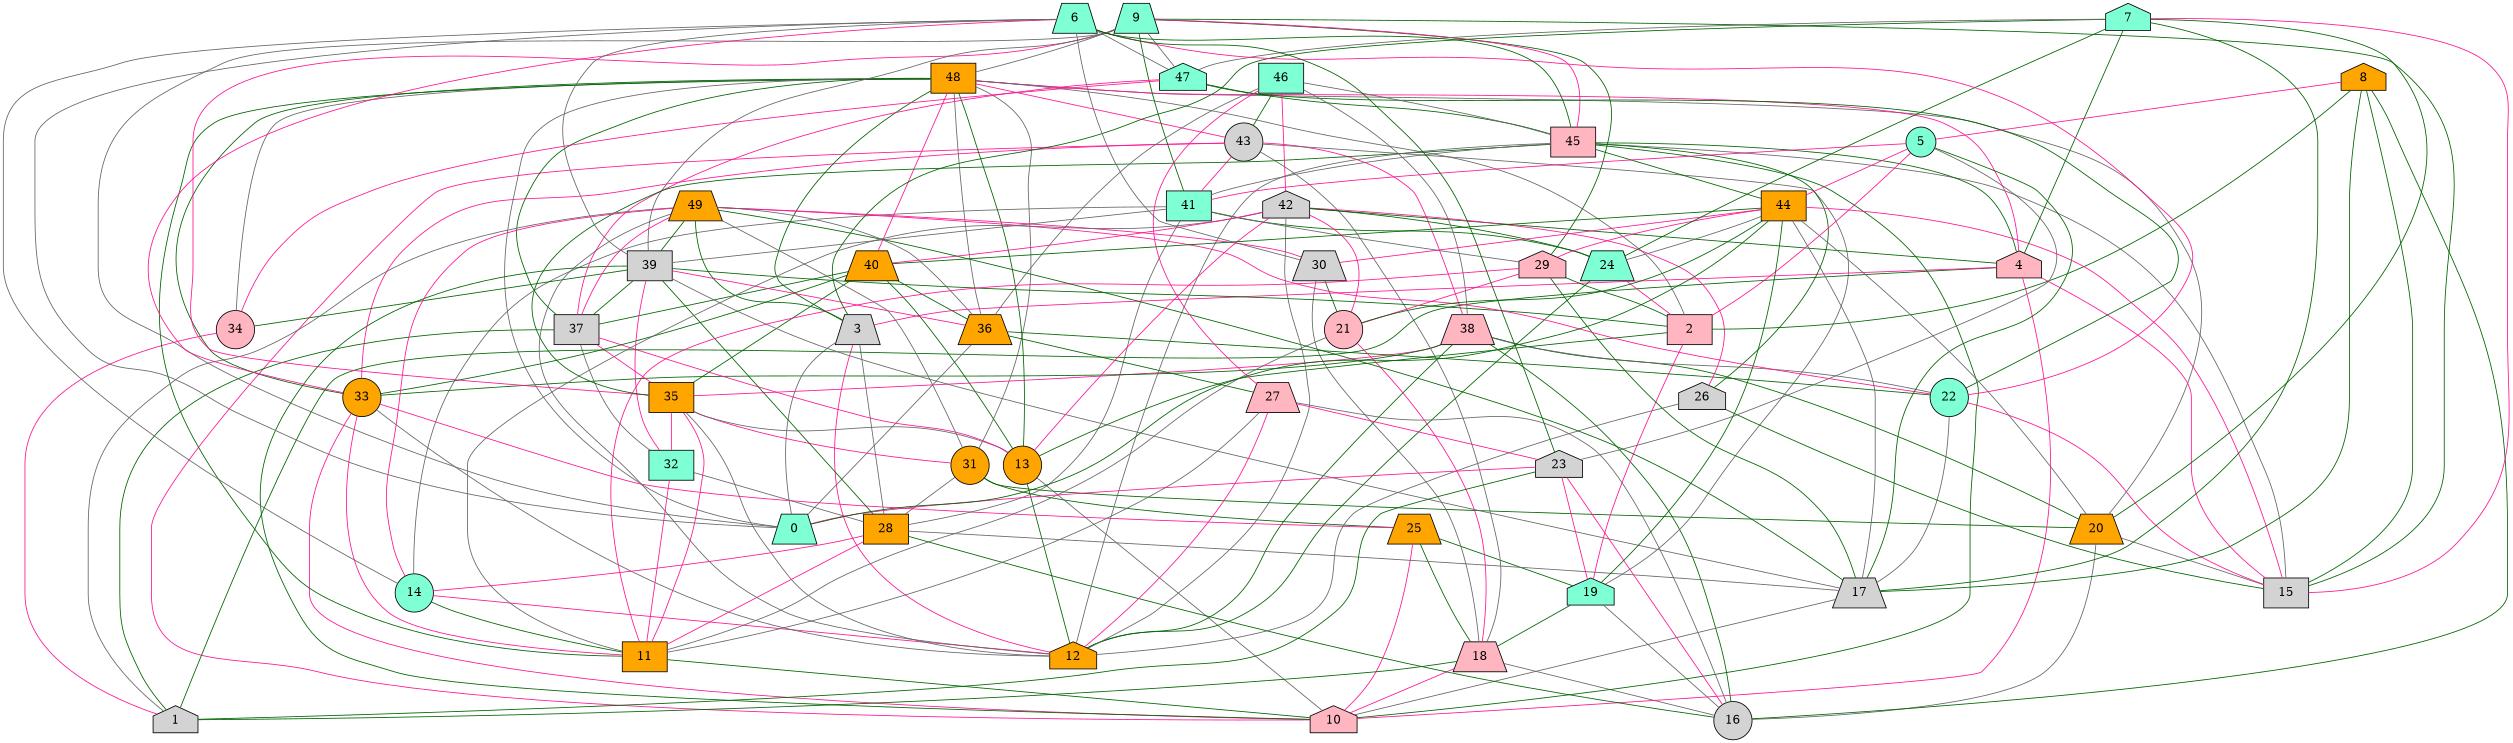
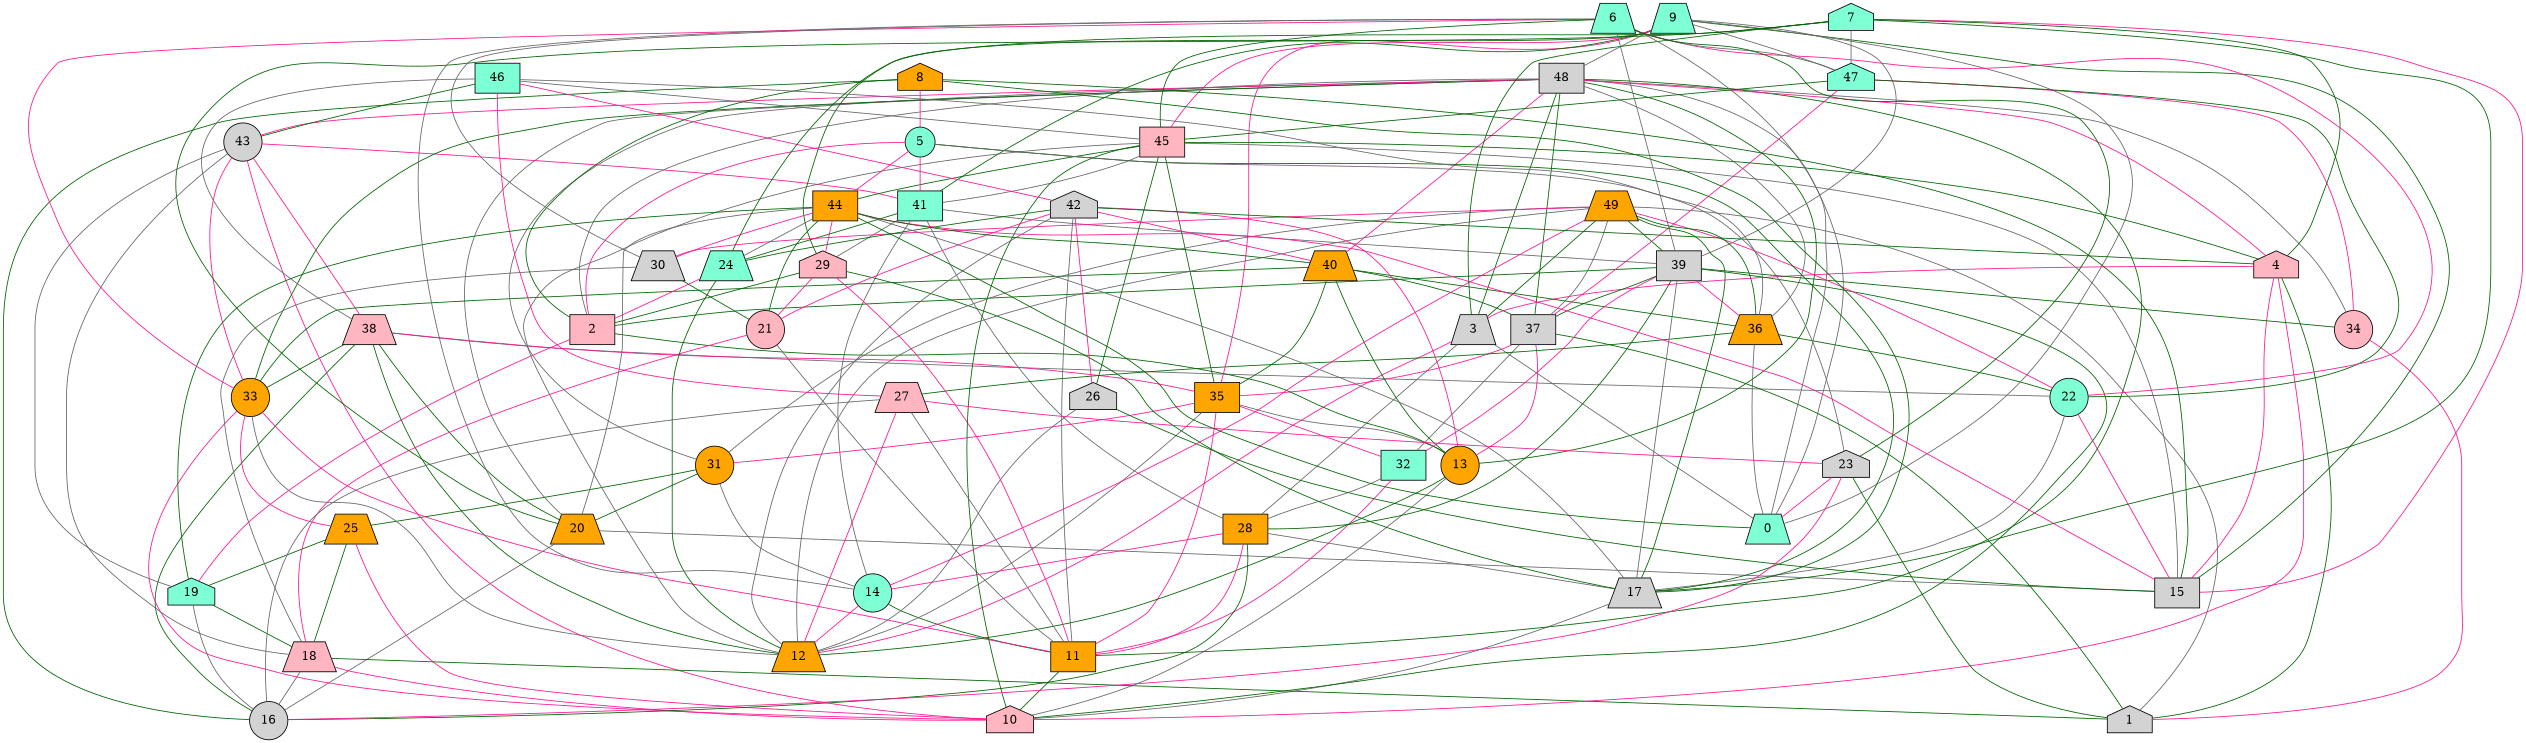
(953, 78) -> (1562, 78)
(838, 225) -> (1735, 249)
(611, 261) -> (1584, 277)
(930, 496) -> (771, 554)
(1574, 526) -> none
(1073, 657) -> (799, 657)
